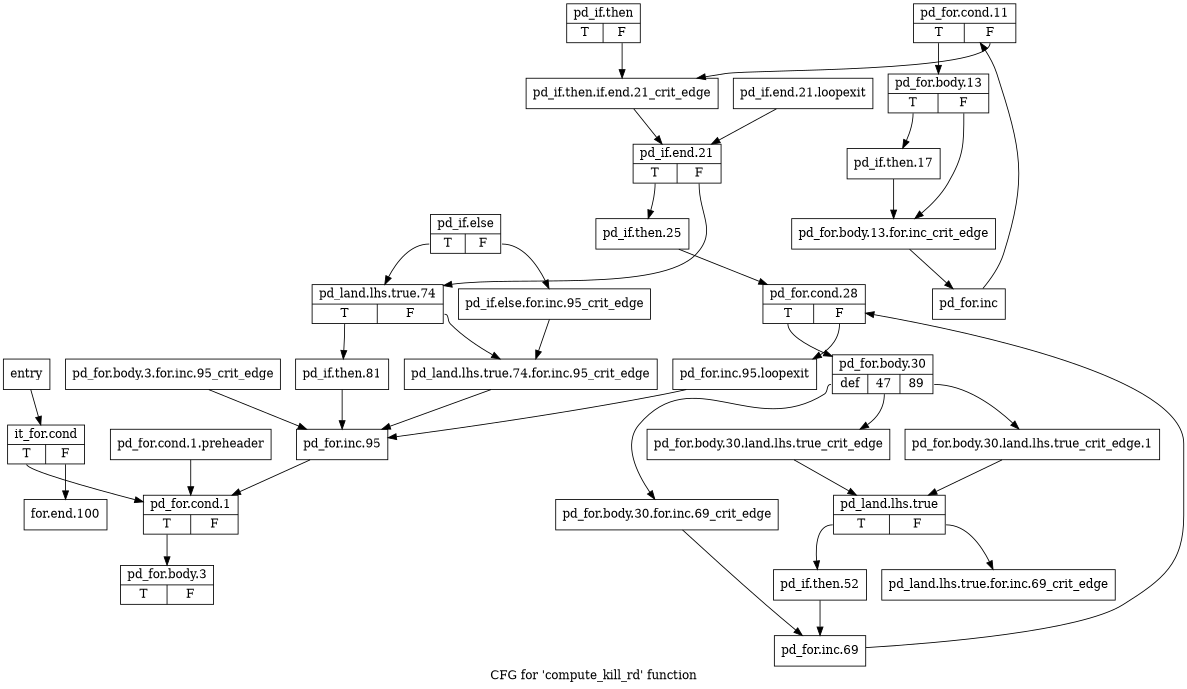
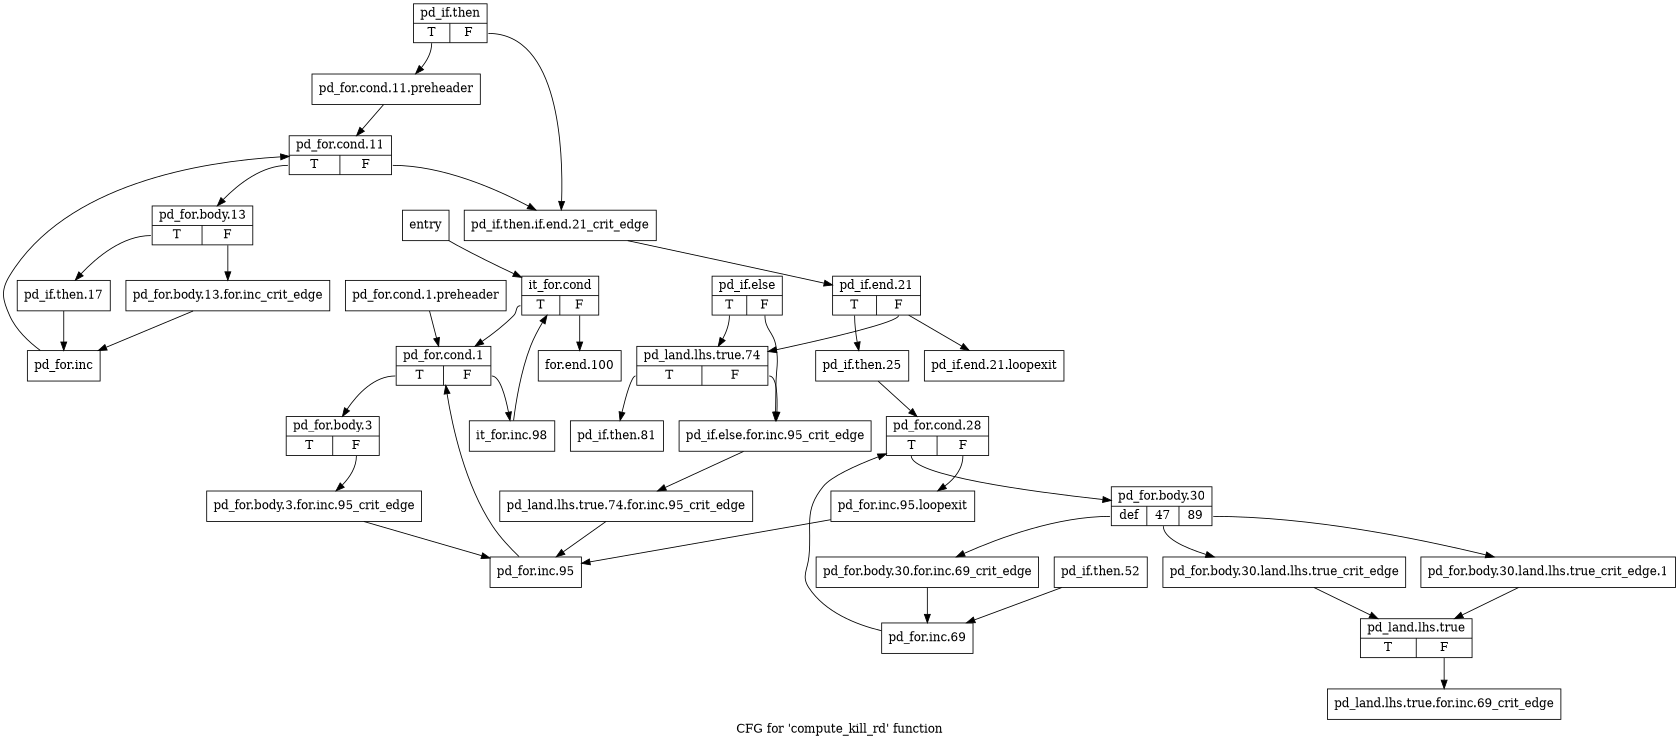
none -> (396, 89)
(748, 124) -> (935, 331)
(894, 195) -> (64, 326)
(465, 337) -> (777, 393)
(342, 405) -> none
none -> (512, 436)
none -> (352, 472)
(818, 539) -> none
